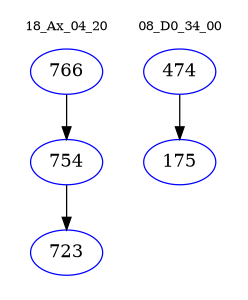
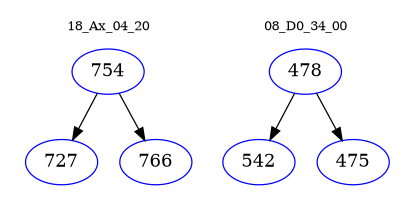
(180, 72) -> (305, 72)
(67, 111) -> (129, 111)
(180, 162) -> (353, 162)
none -> (259, 162)
(67, 253) -> (62, 162)
